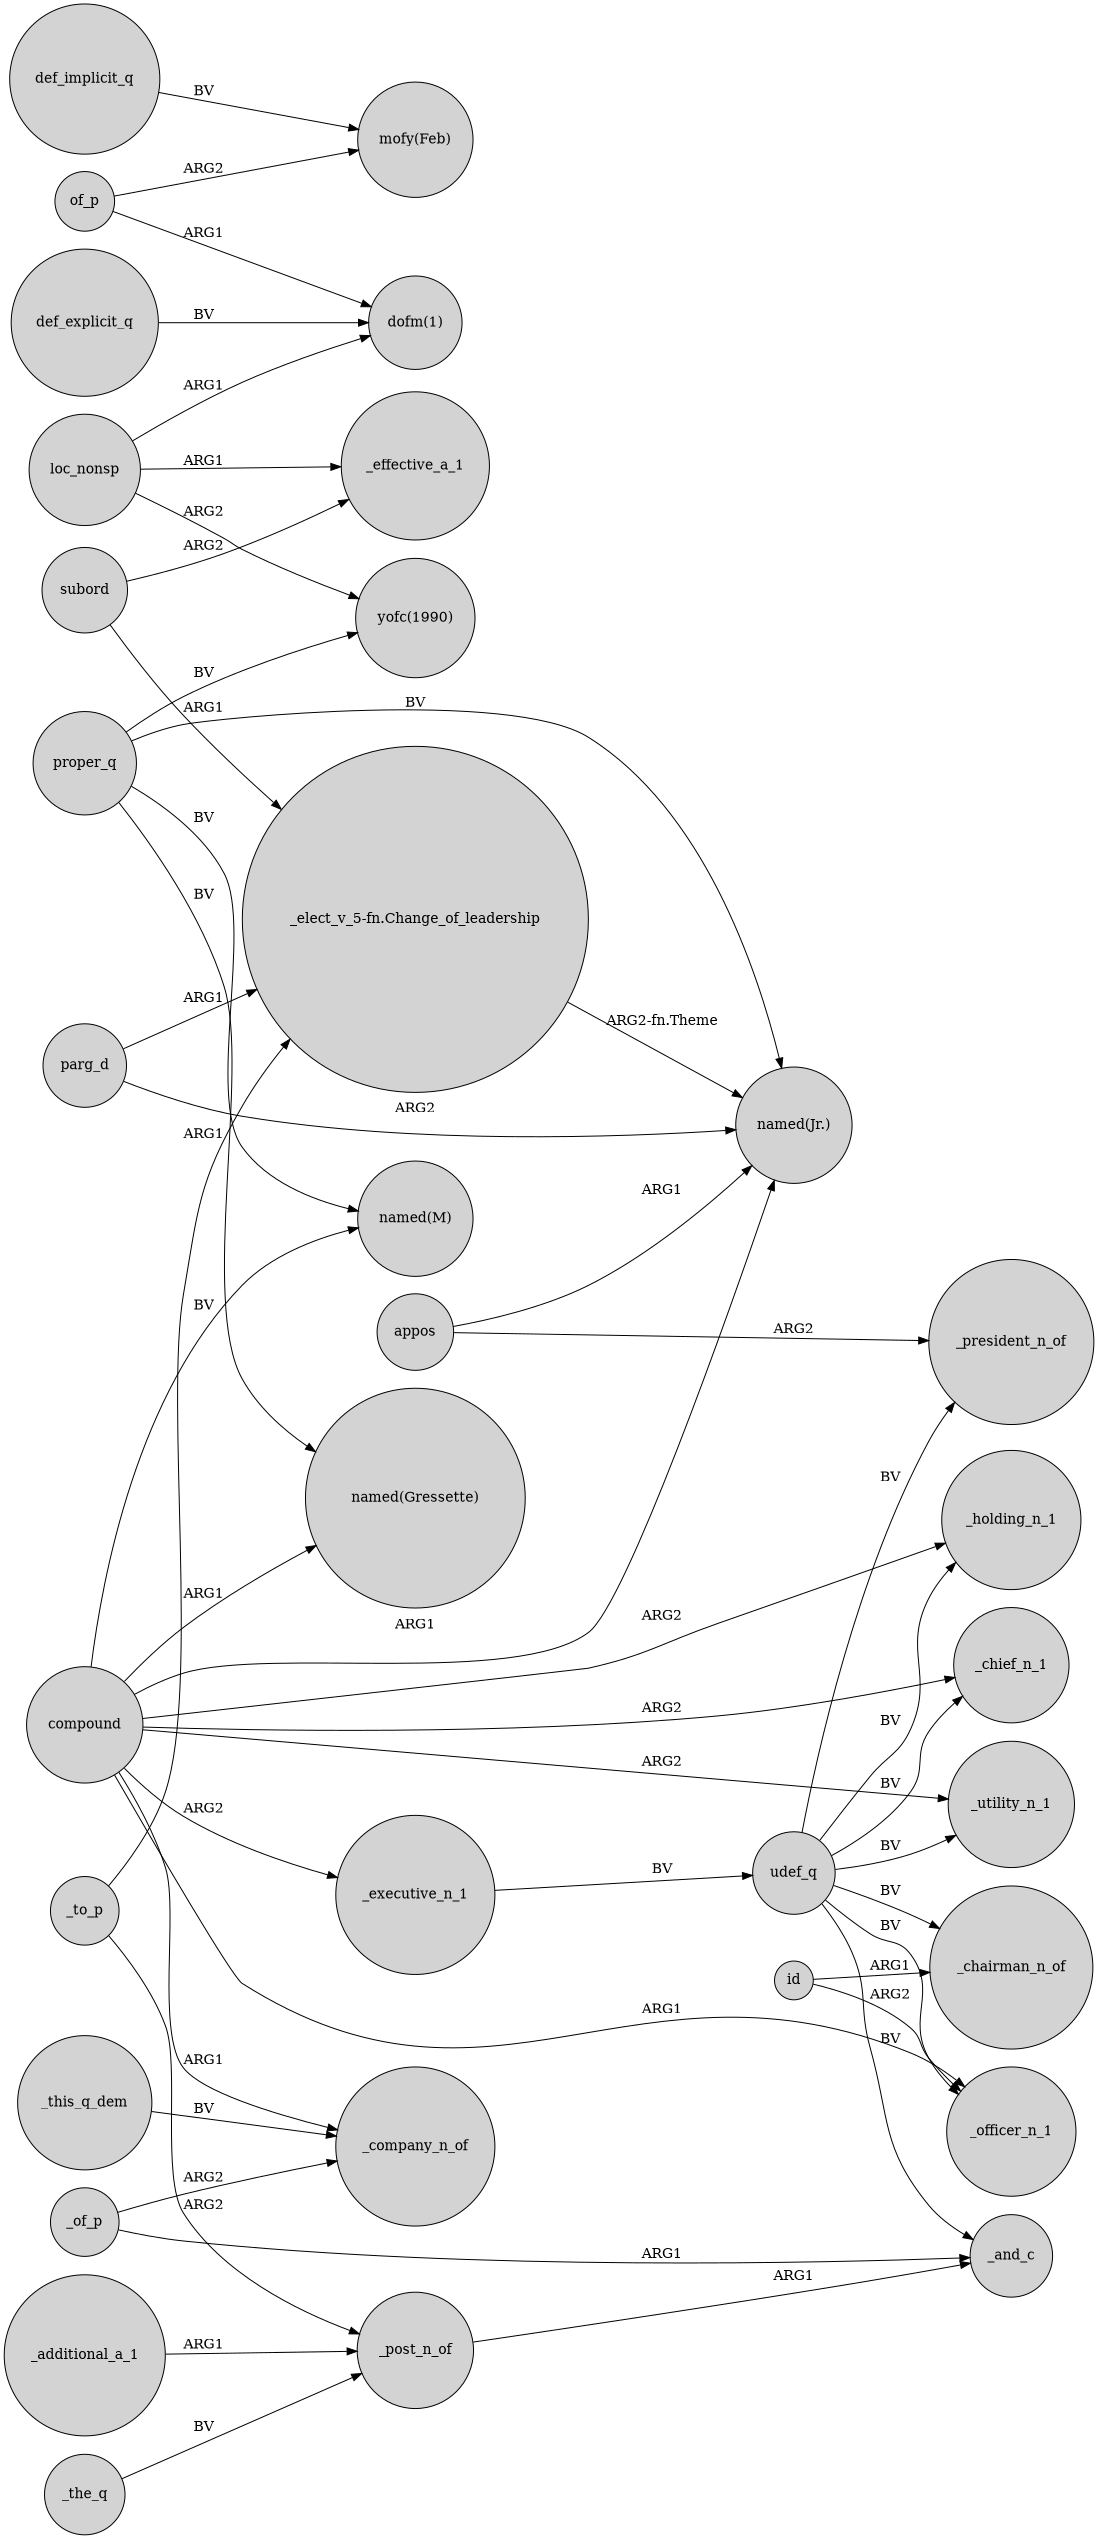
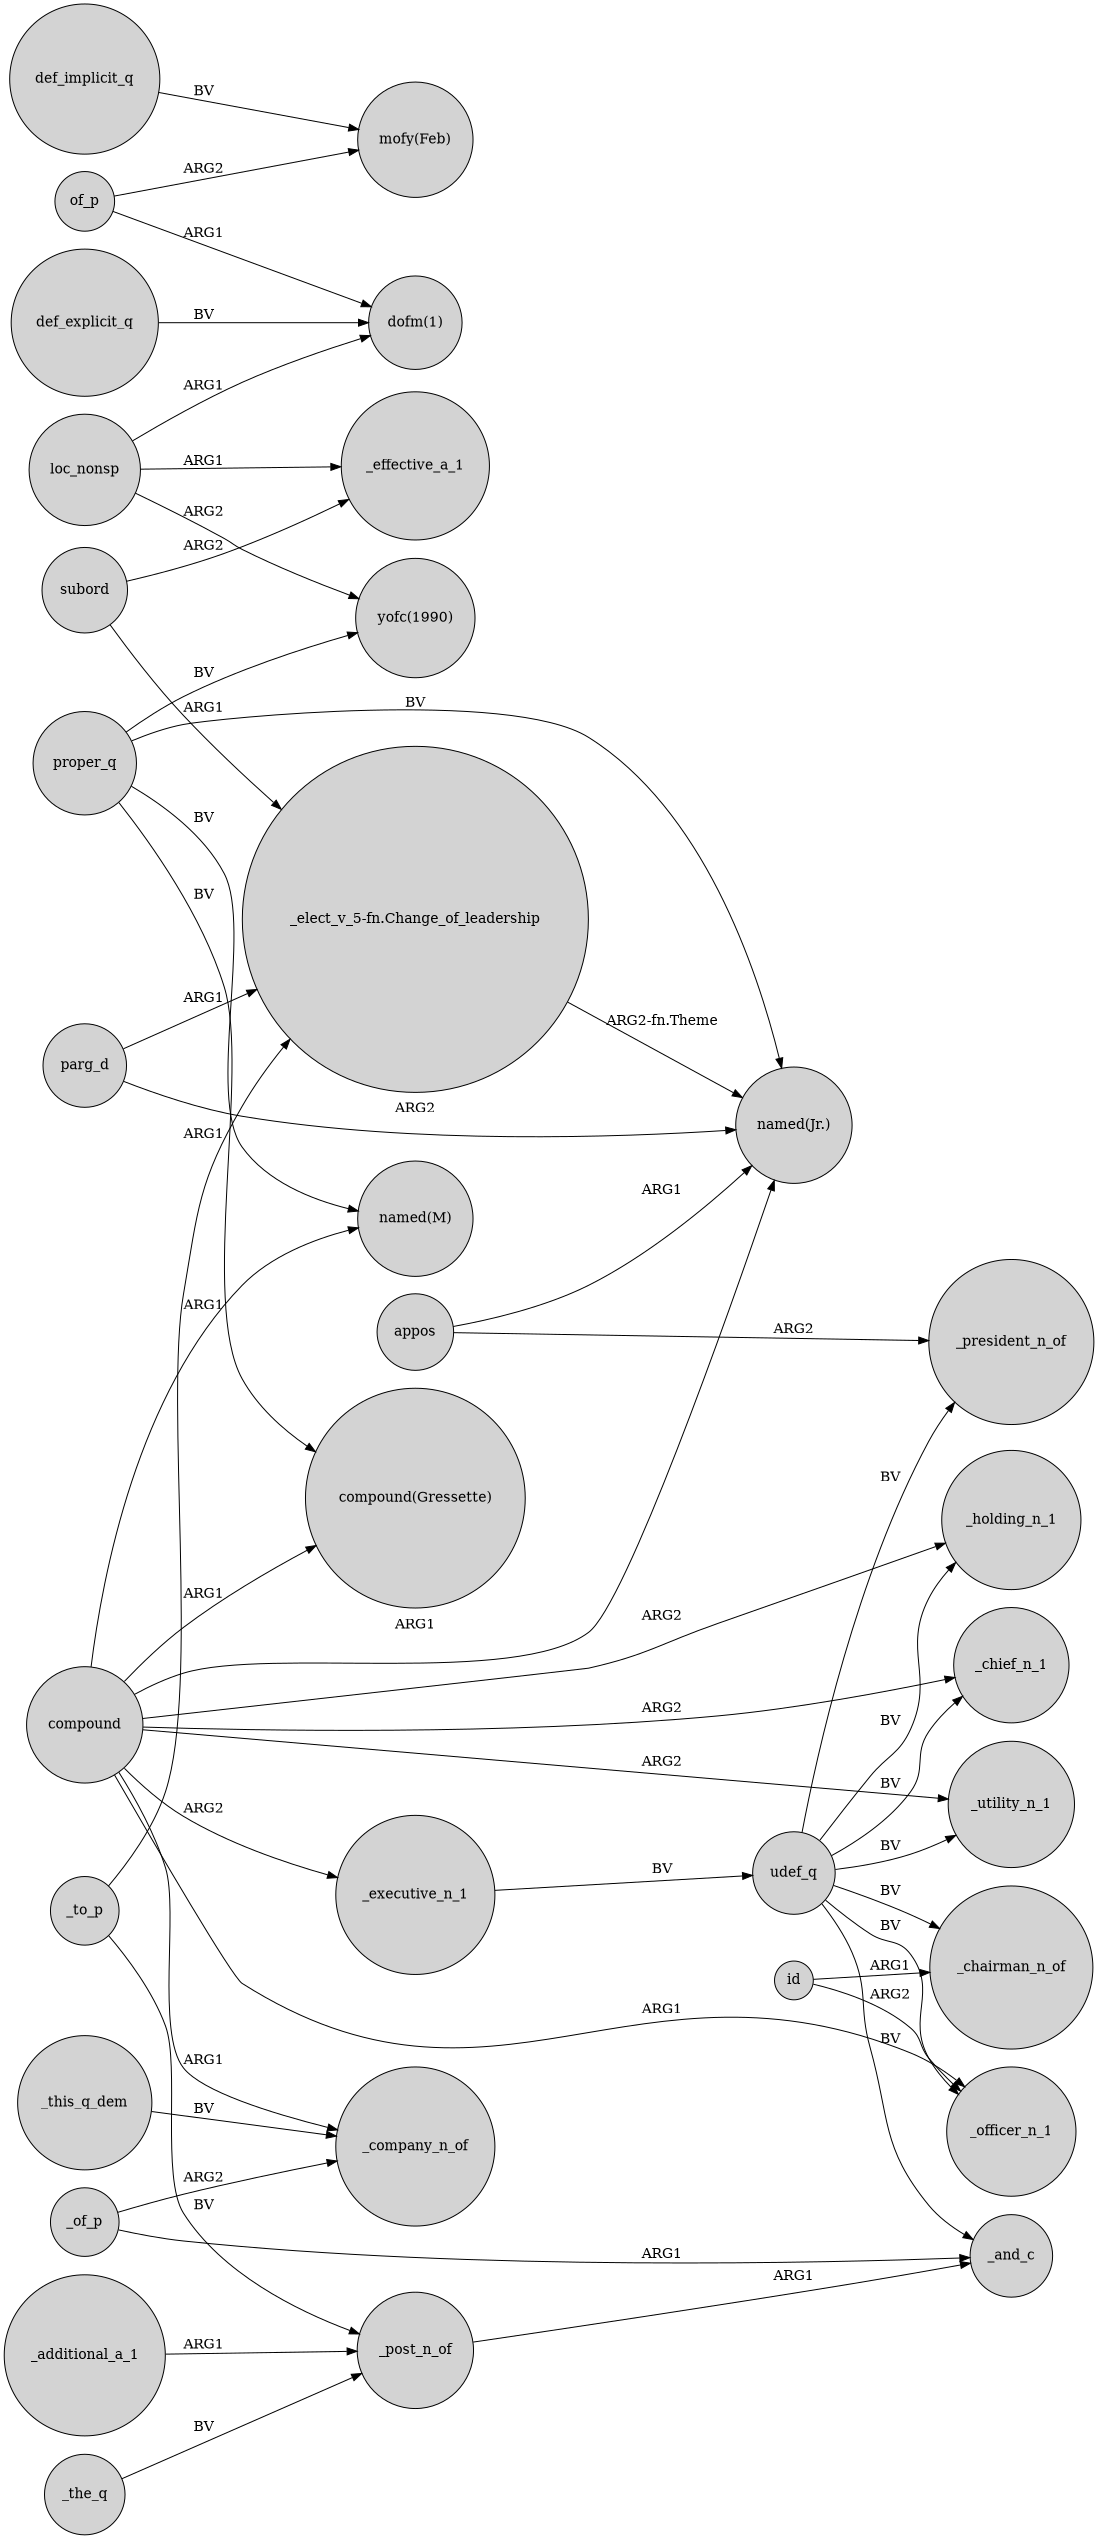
(204, 1306) -> (204, 1306)
(415, 1498) -> (415, 1498)
(204, 2206) -> (204, 2206)
